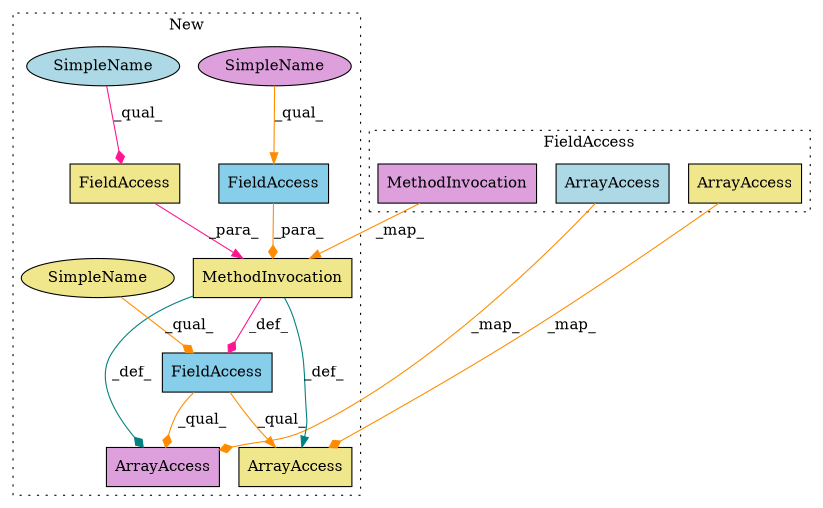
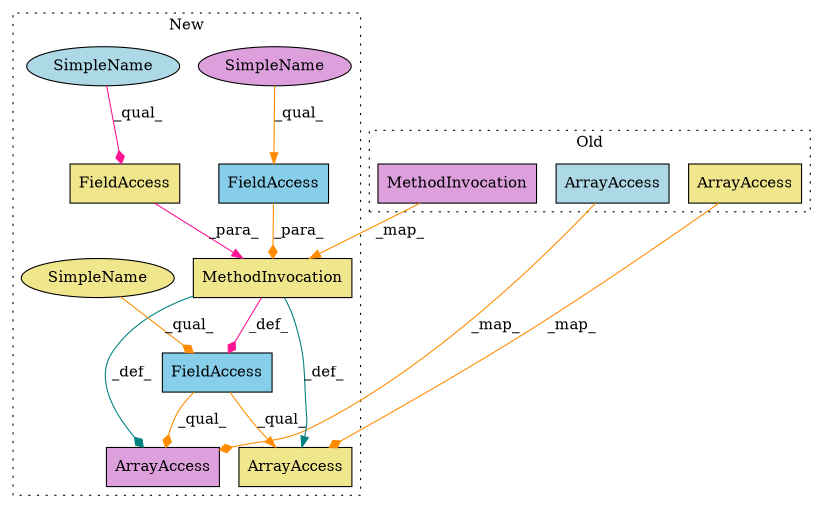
(590, 143) -> (590, 143)
